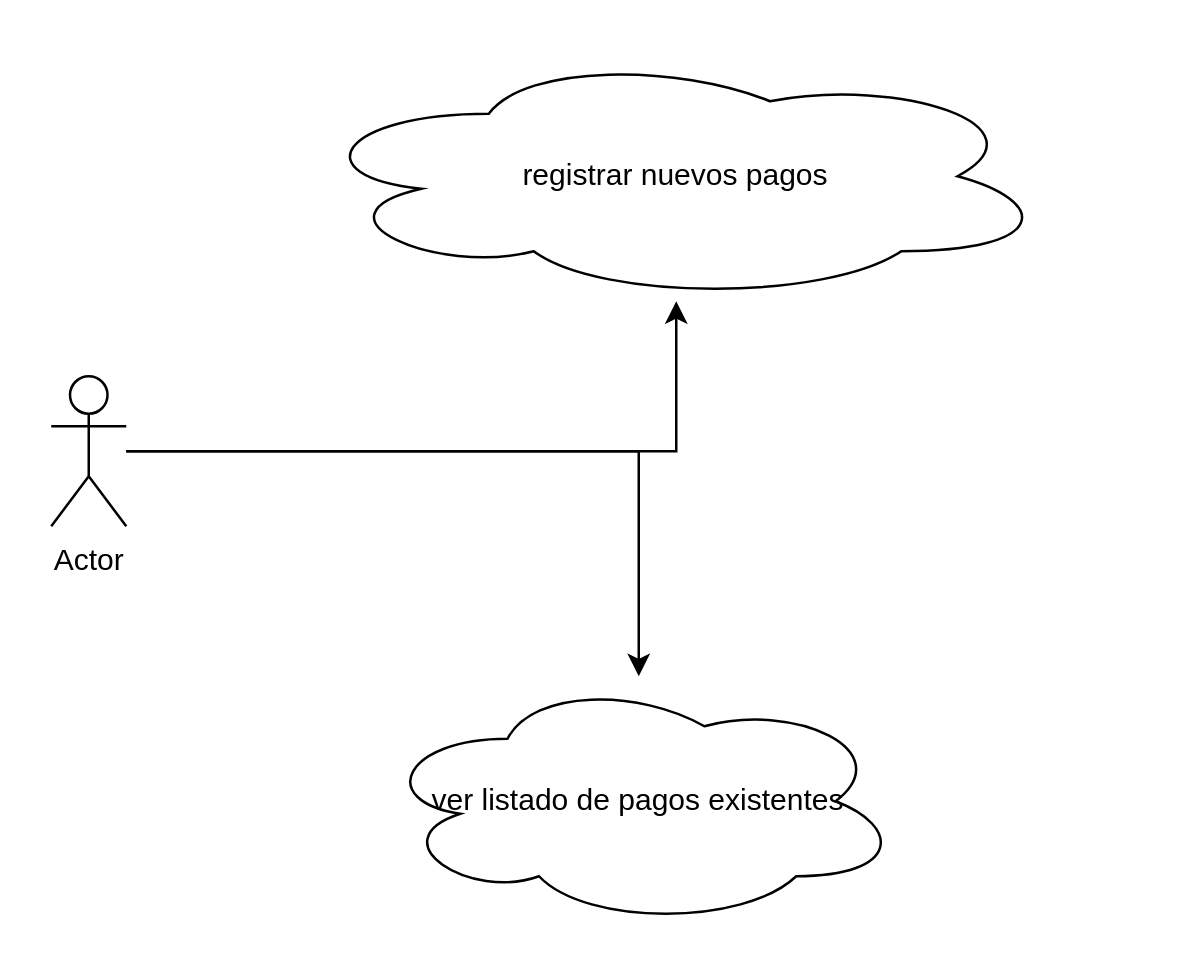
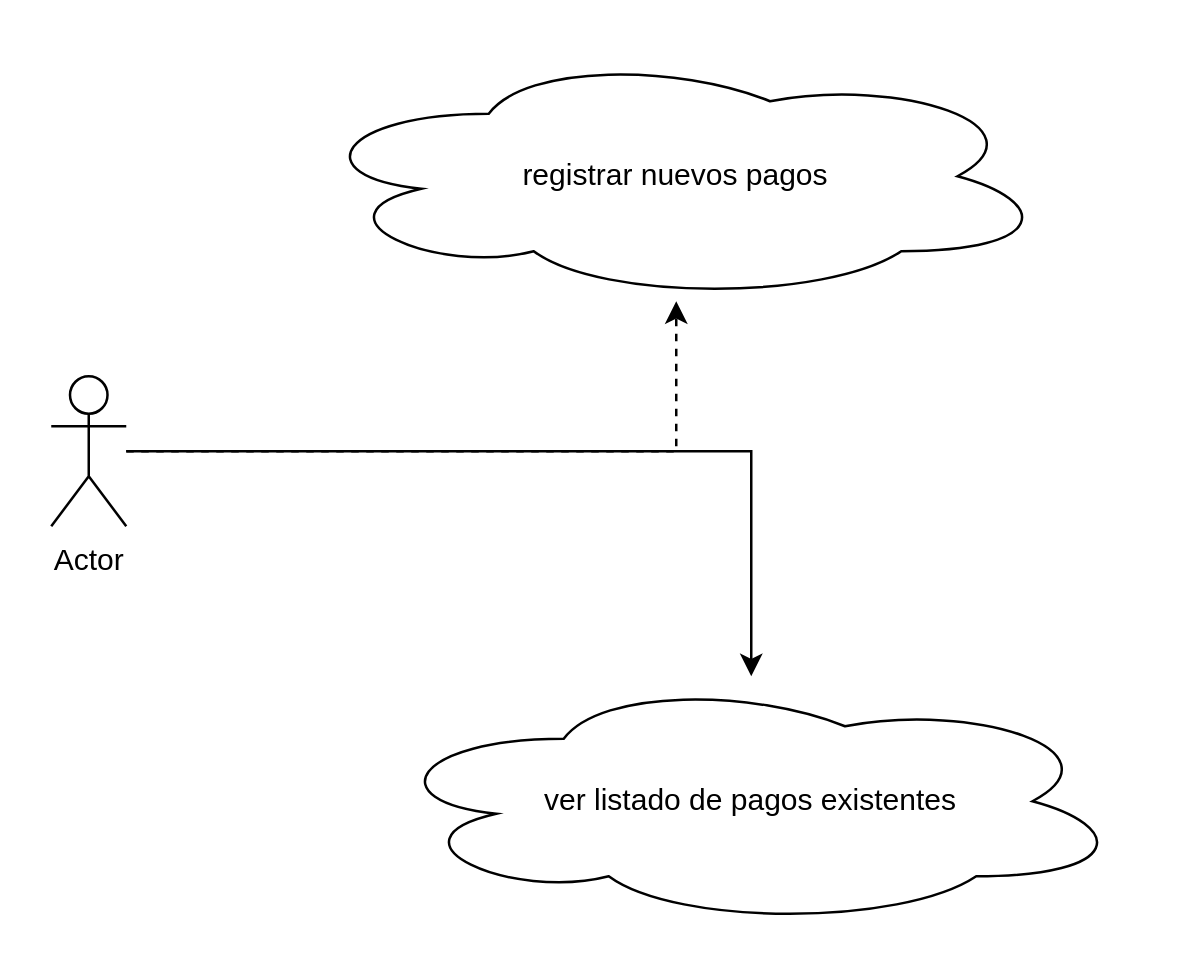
(676, 386) -> (676, 386)
(639, 801) -> (751, 801)
